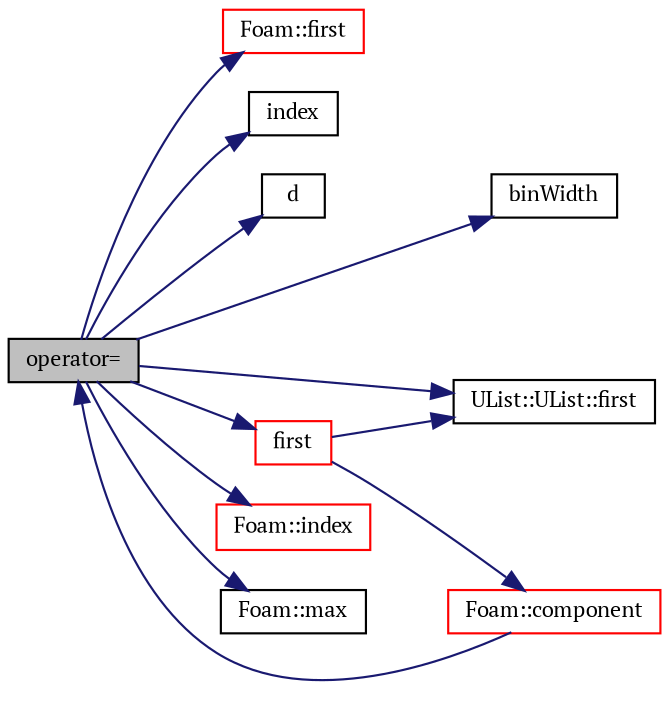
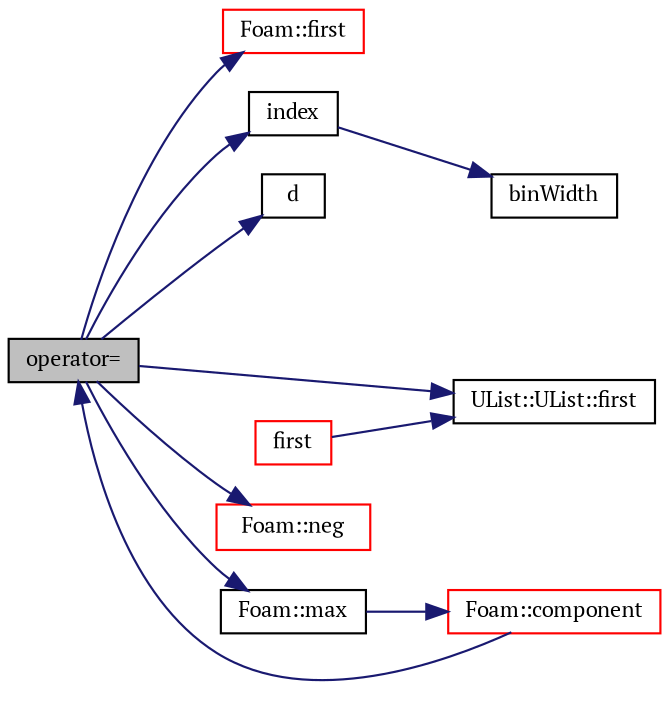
(304, 282) -> (404, 149)
(182, 401) -> none
(421, 517) -> (396, 612)
(293, 527) -> (293, 527)
